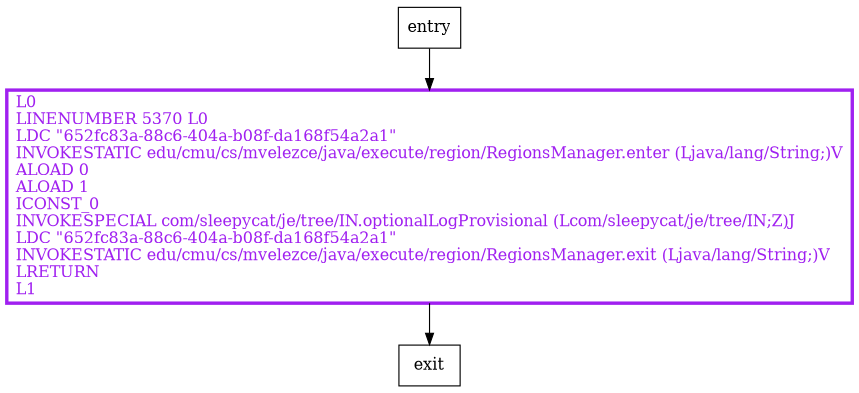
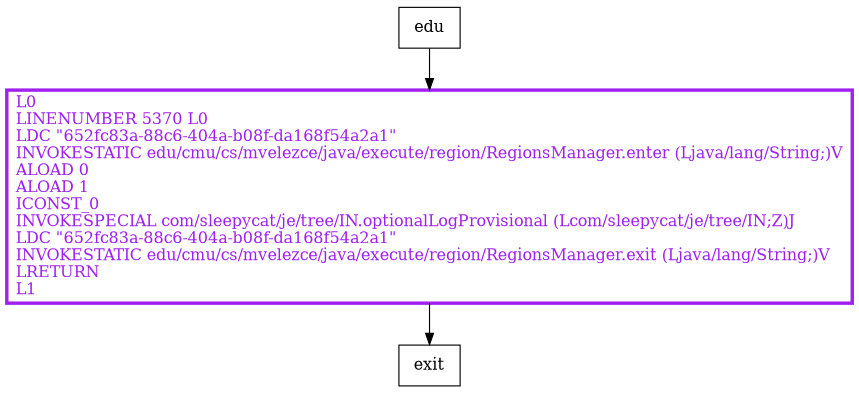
(430, 28) -> (430, 28)
